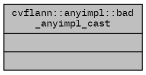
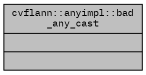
(73, 24) -> (73, 24)
